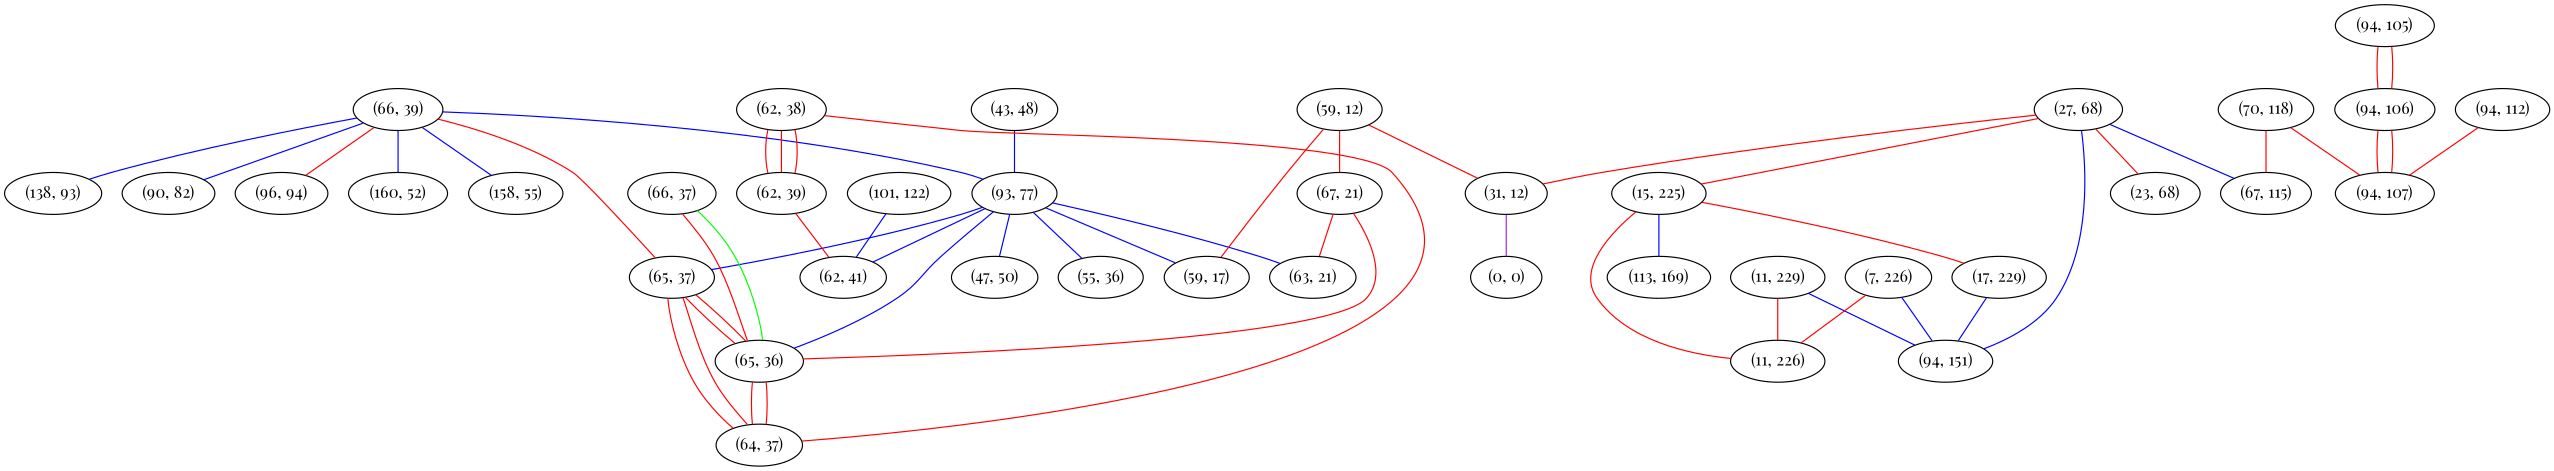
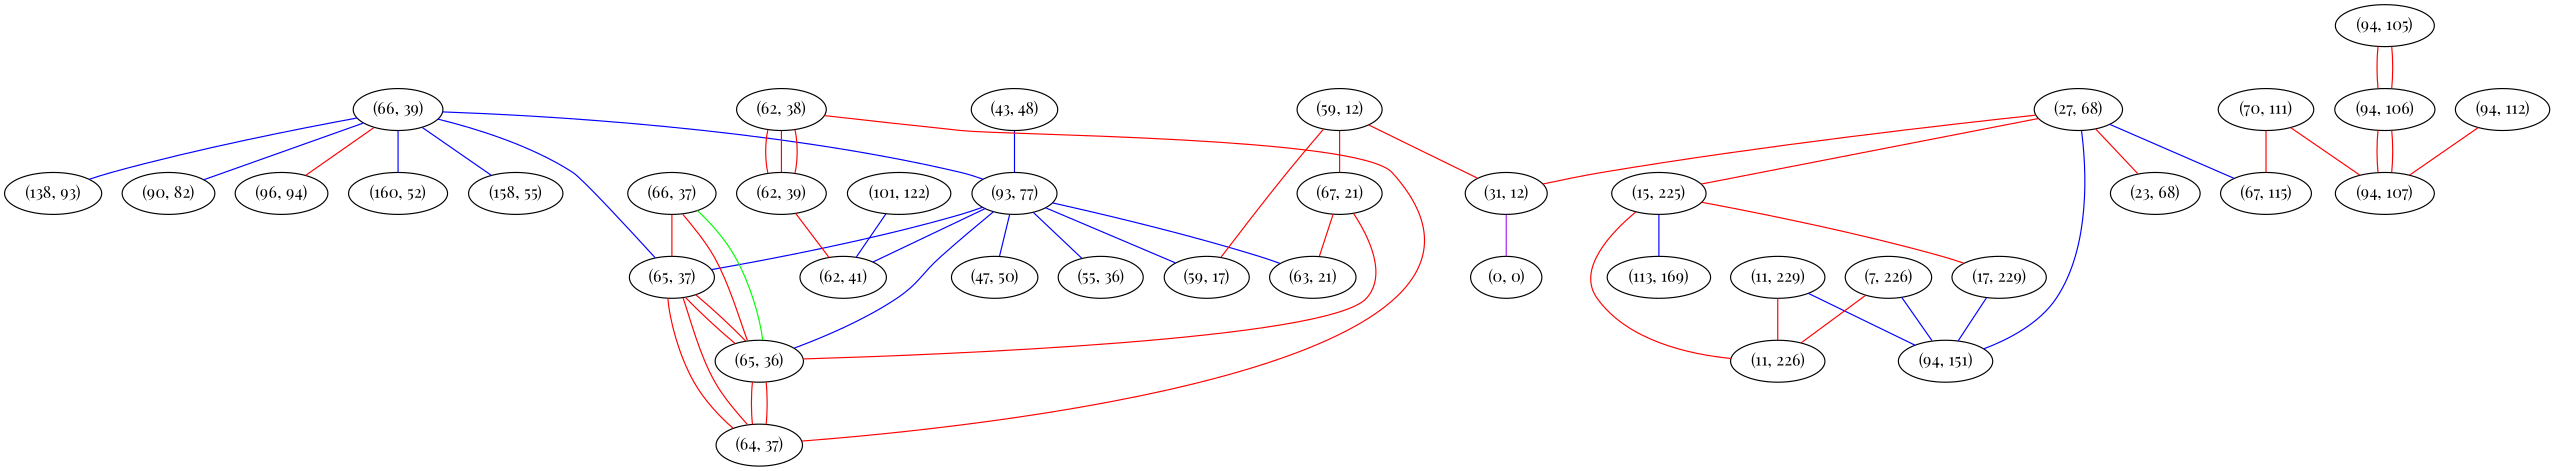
(2266, 110) -> (2266, 110)
(561, 166) -> (561, 166)
none -> (672, 236)
